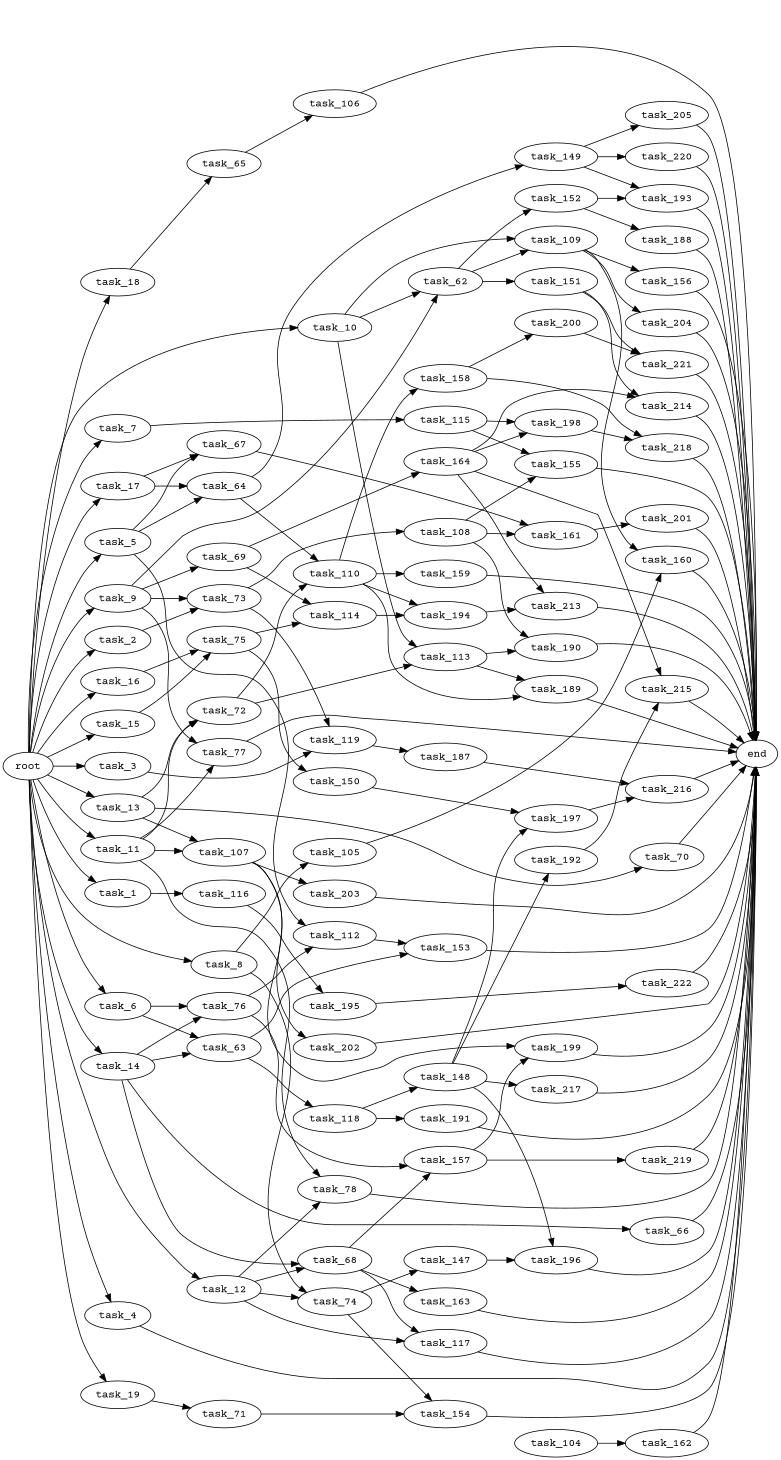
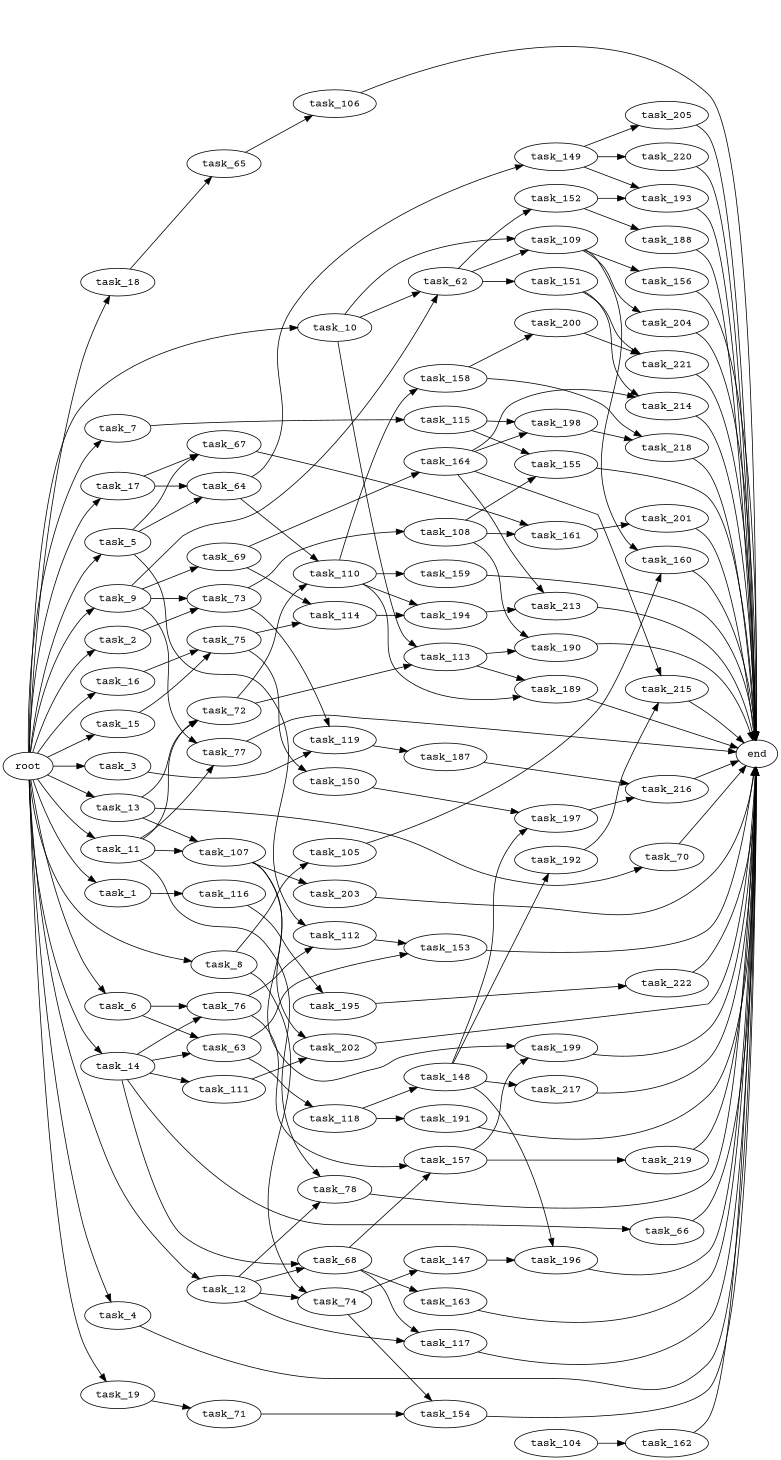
none -> (224, 1089)
